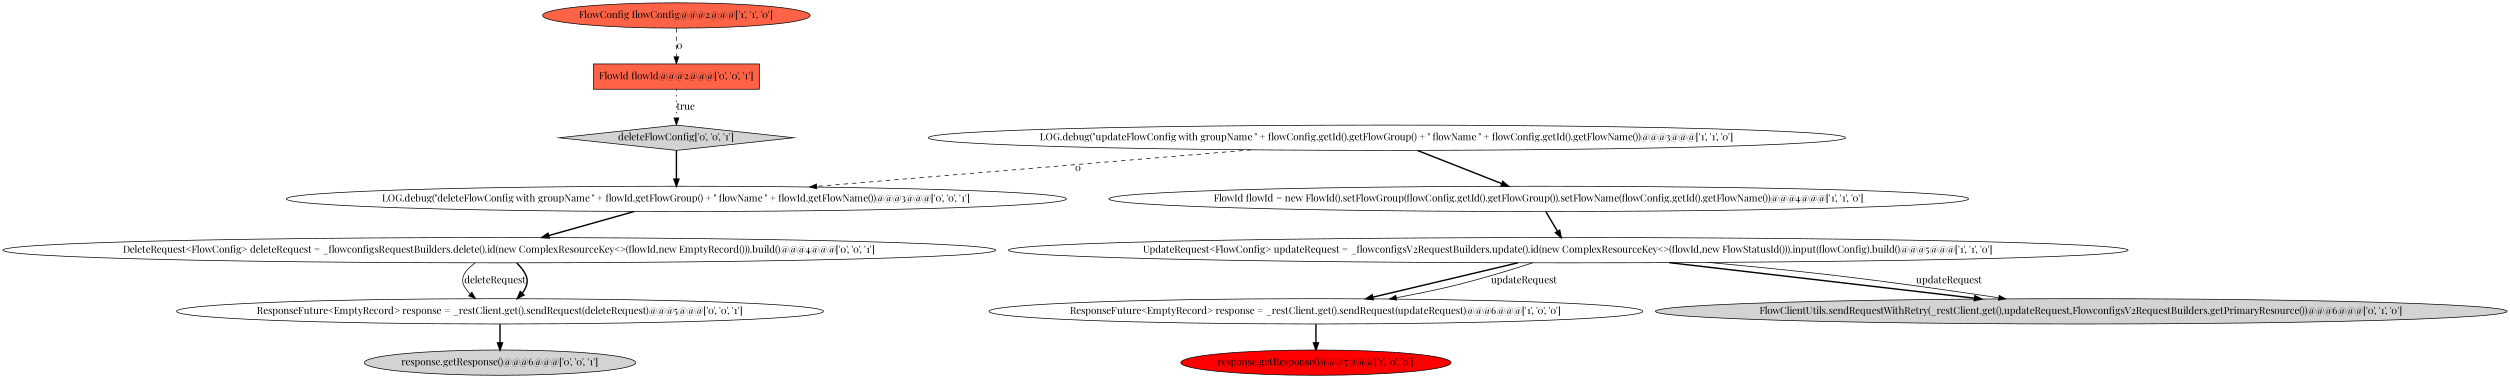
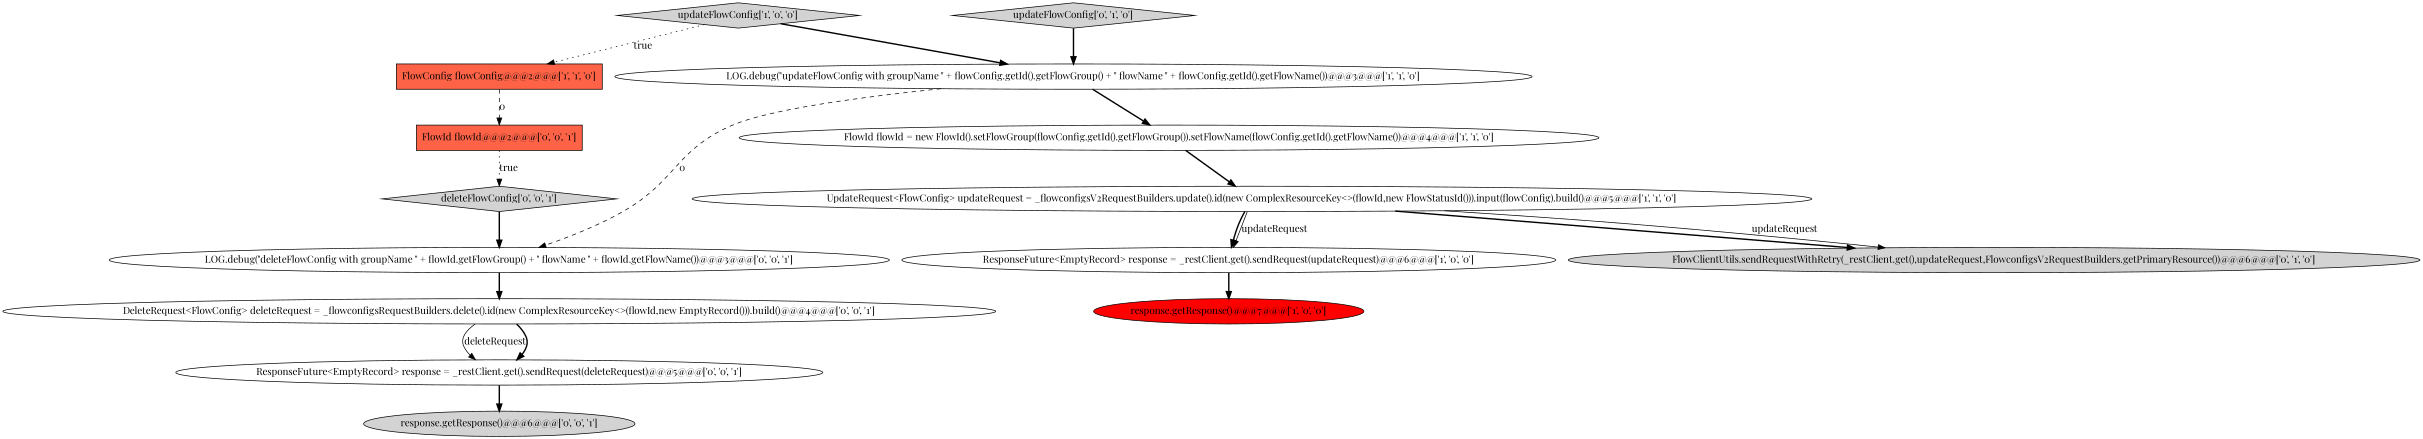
(676, 15) -> (499, 77)
none -> (738, 15)
none -> (1073, 15)
